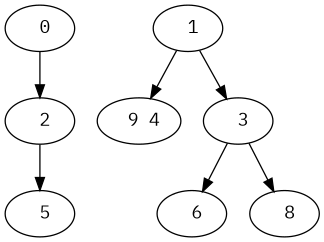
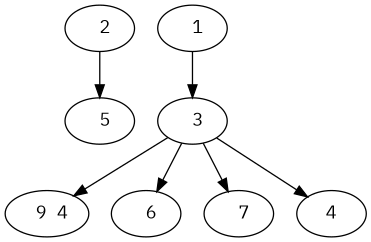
(40, 28) -> none
(167, 69) -> (126, 163)
none -> (239, 214)
(285, 214) -> (332, 214)
